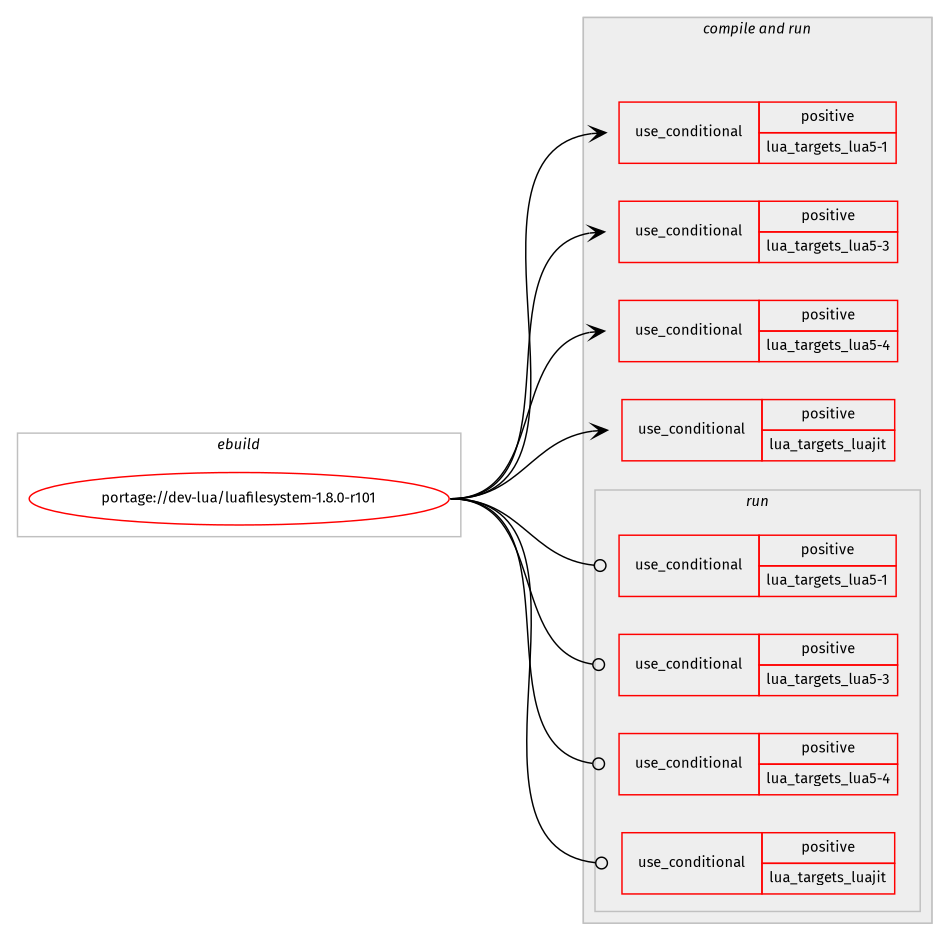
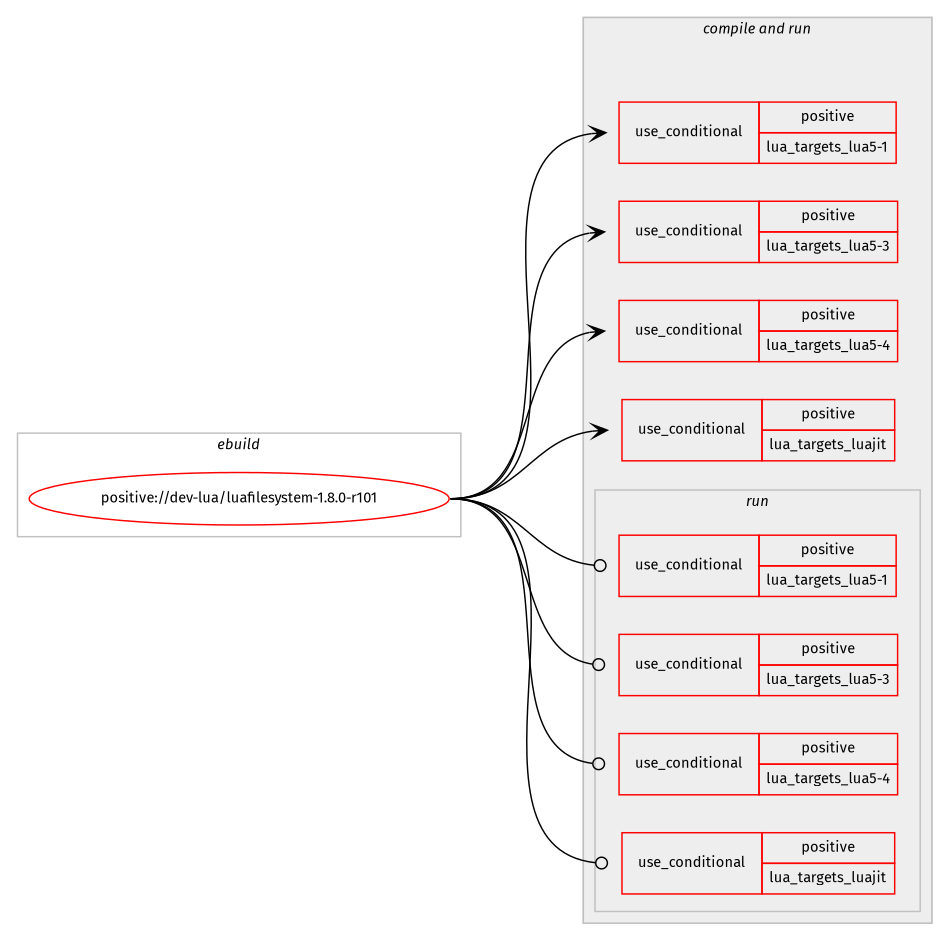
(239, 499) -> (239, 499)
